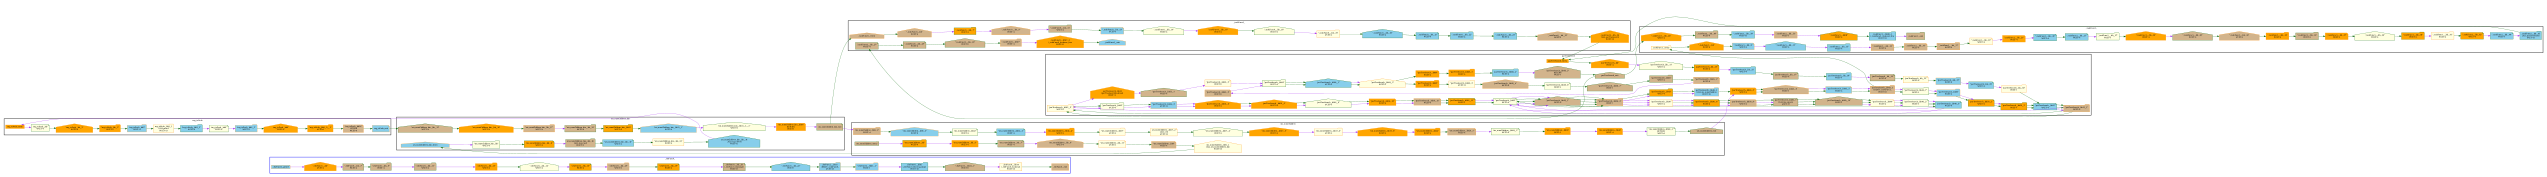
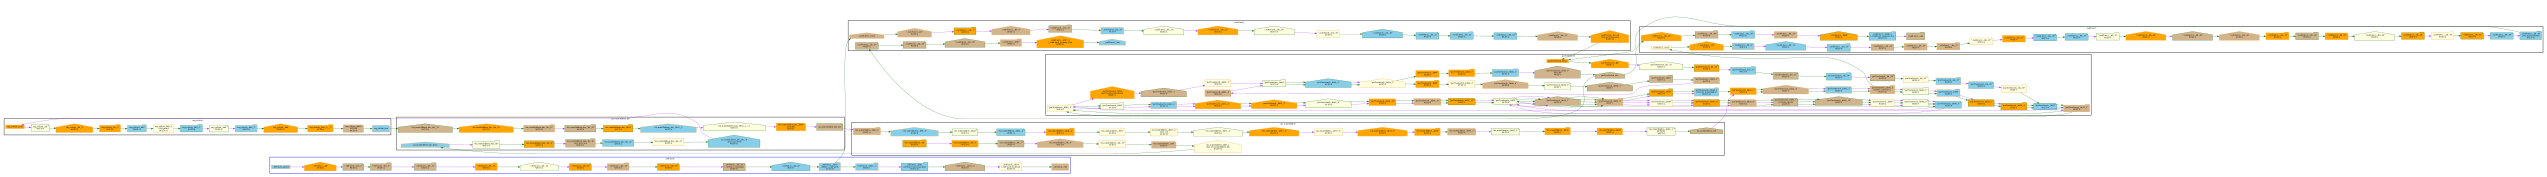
(835, 80) -> (845, 103)
(867, 144) -> none
